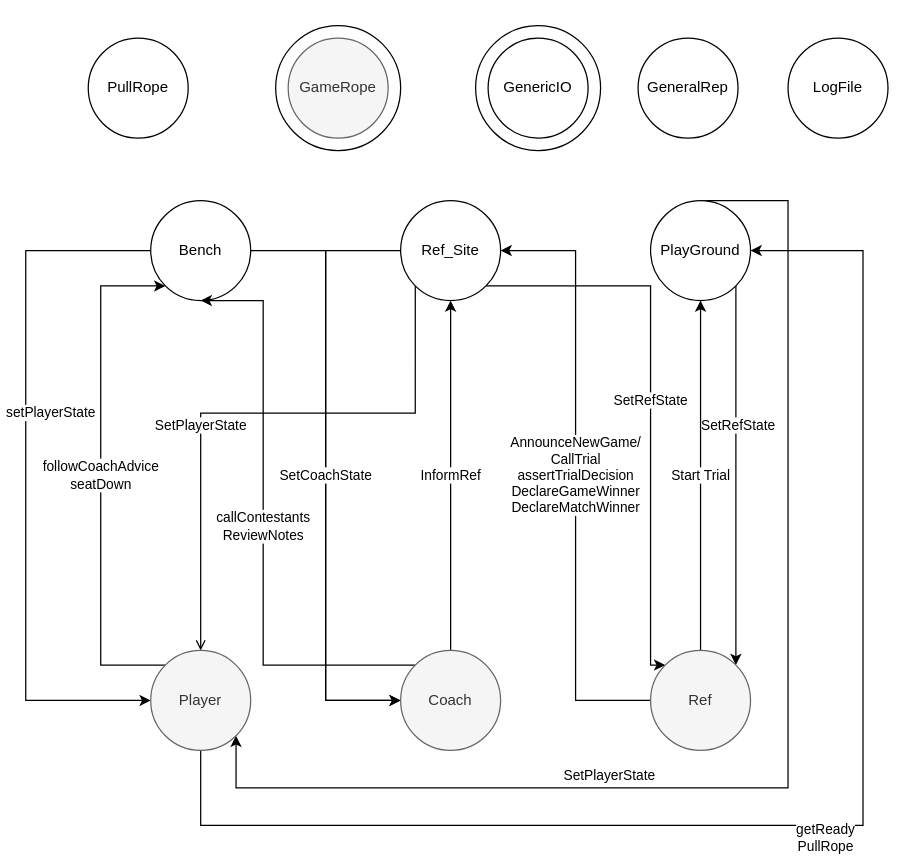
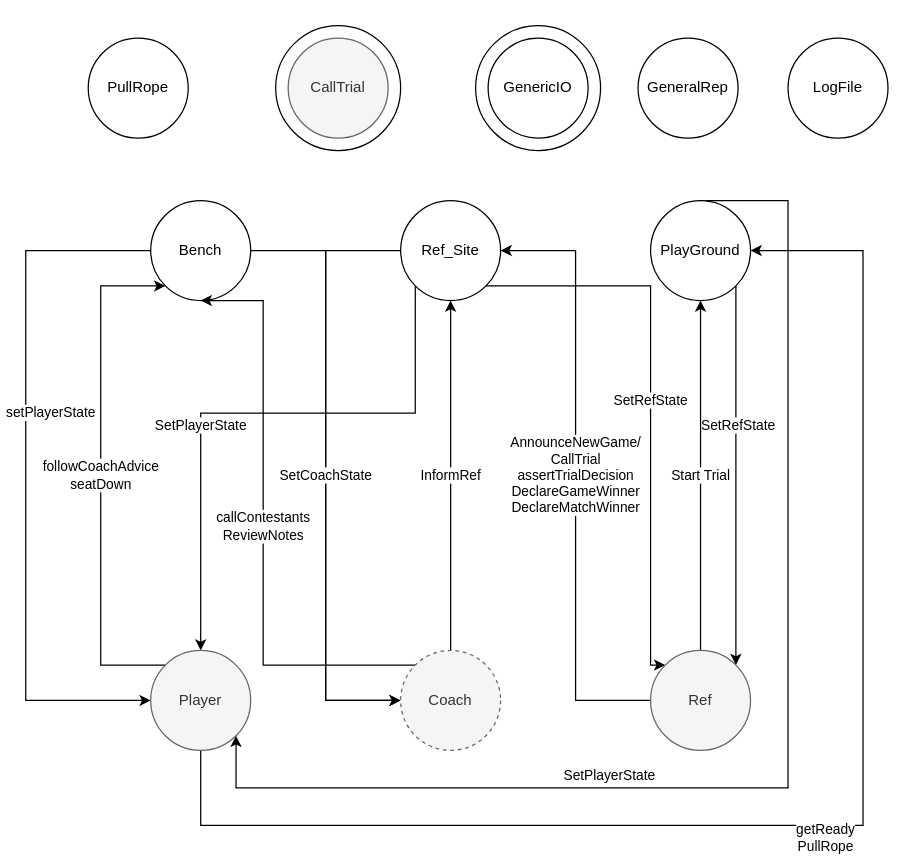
(338, 88) -> (338, 88)
(201, 642) -> (201, 640)
(451, 701) -> (451, 701)
